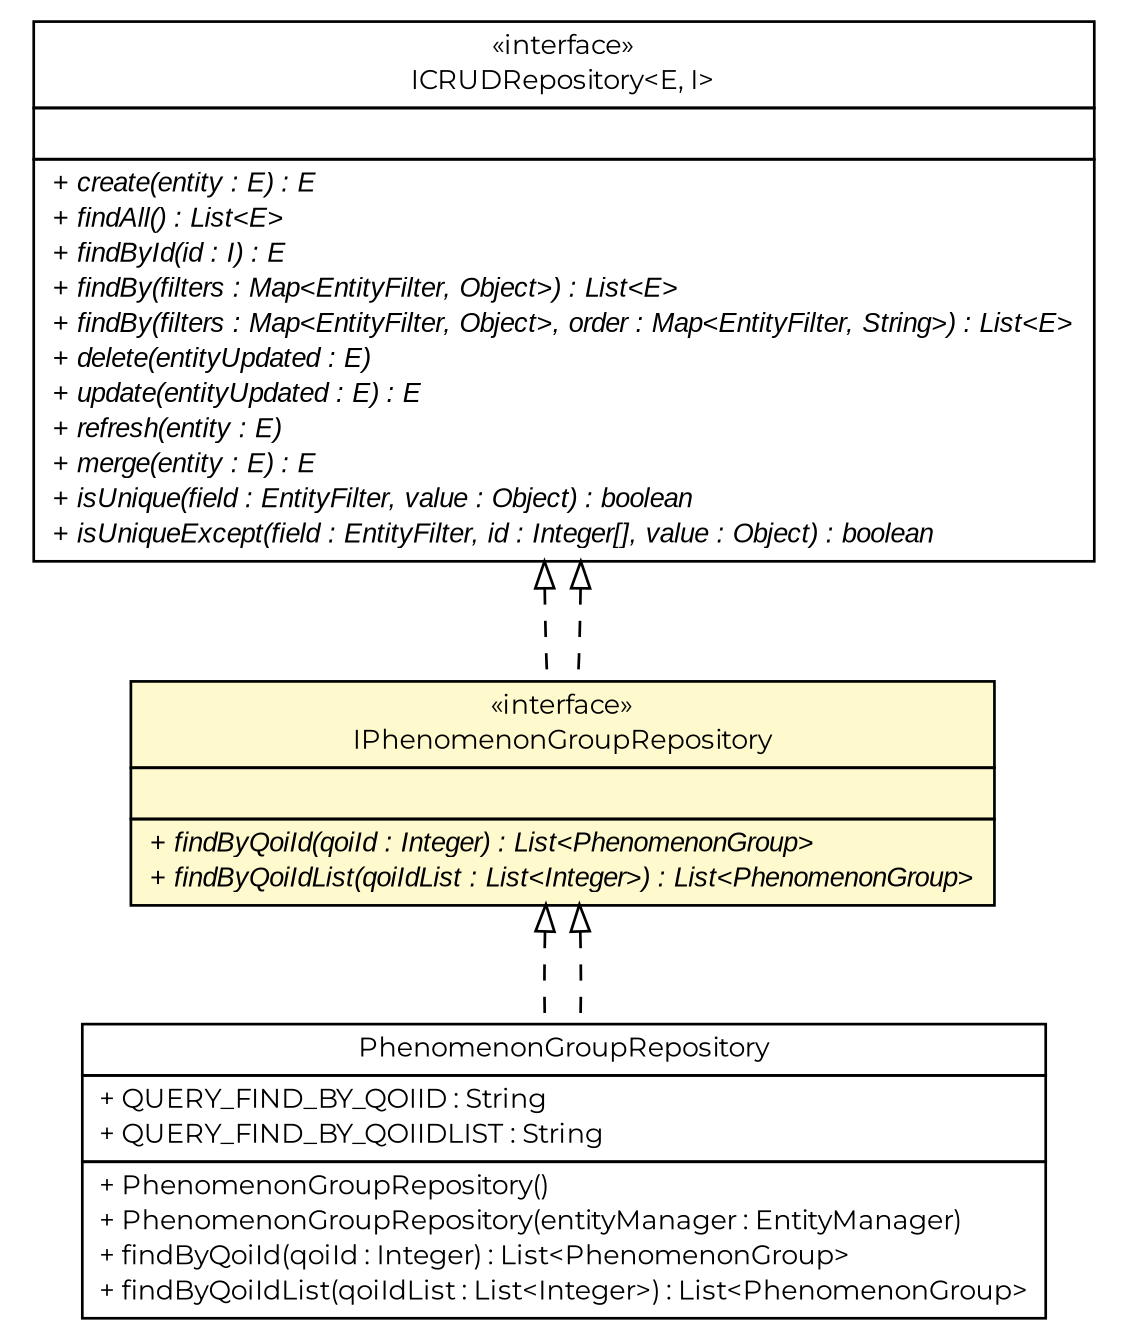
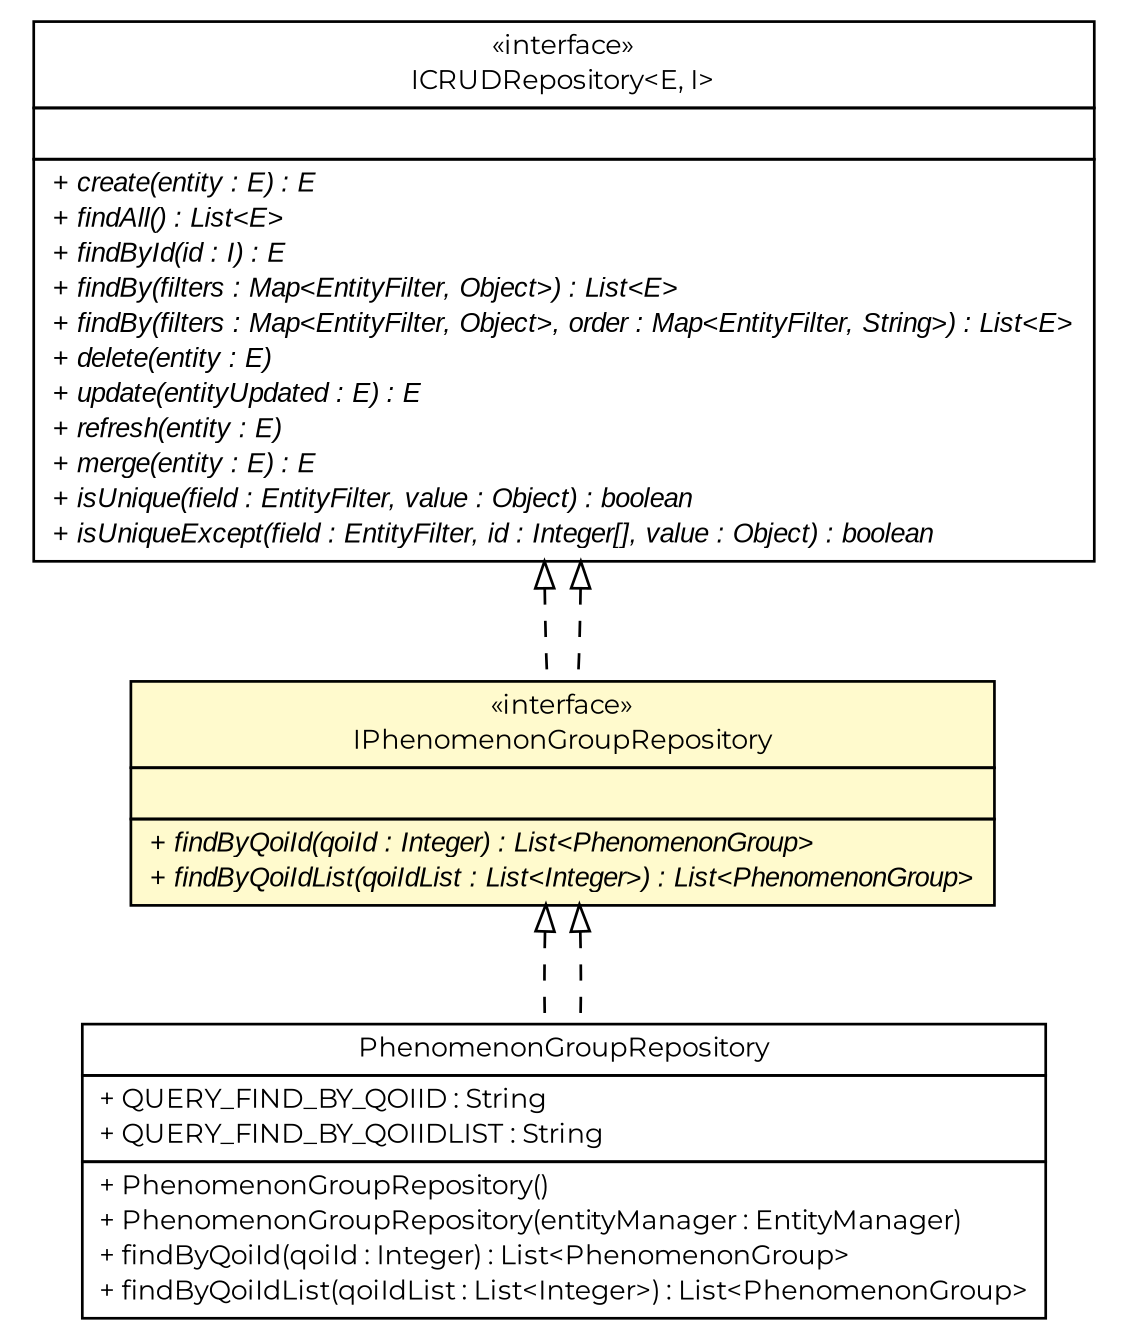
(212, 359) -> (163, 359)
